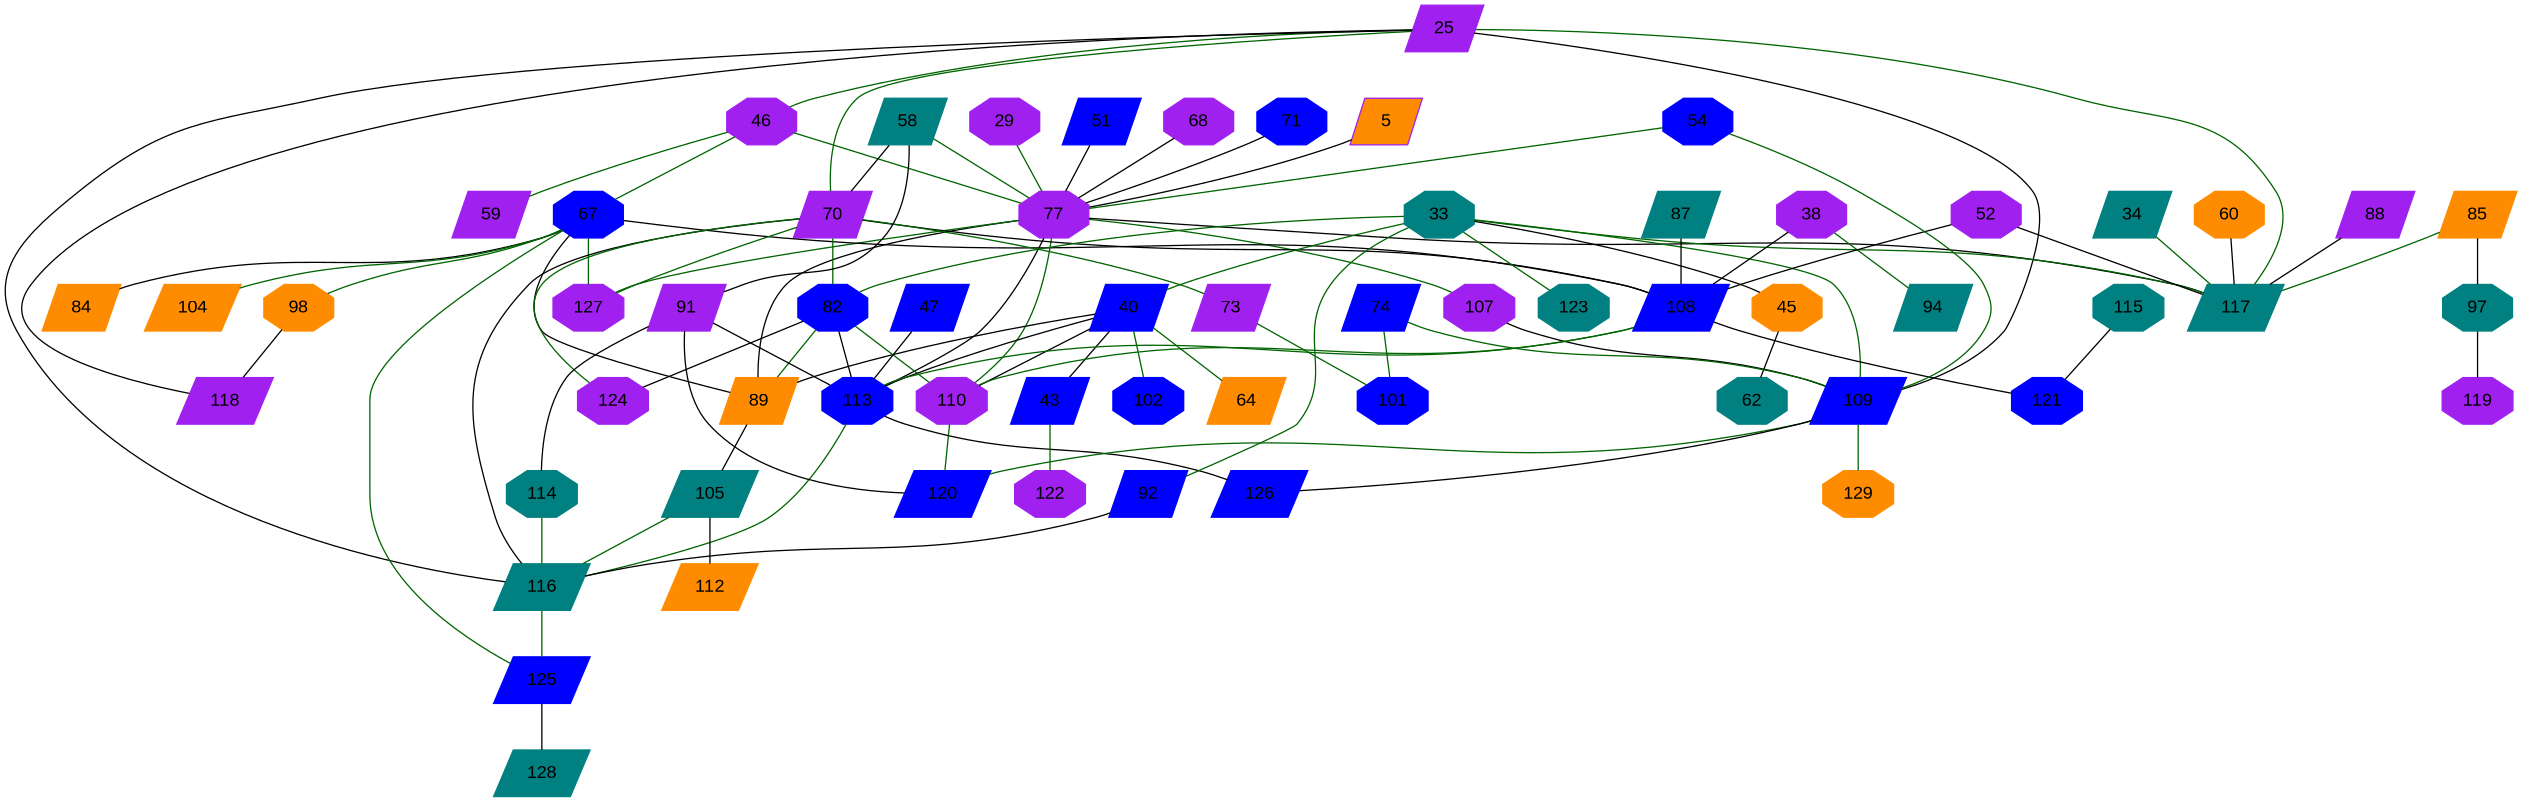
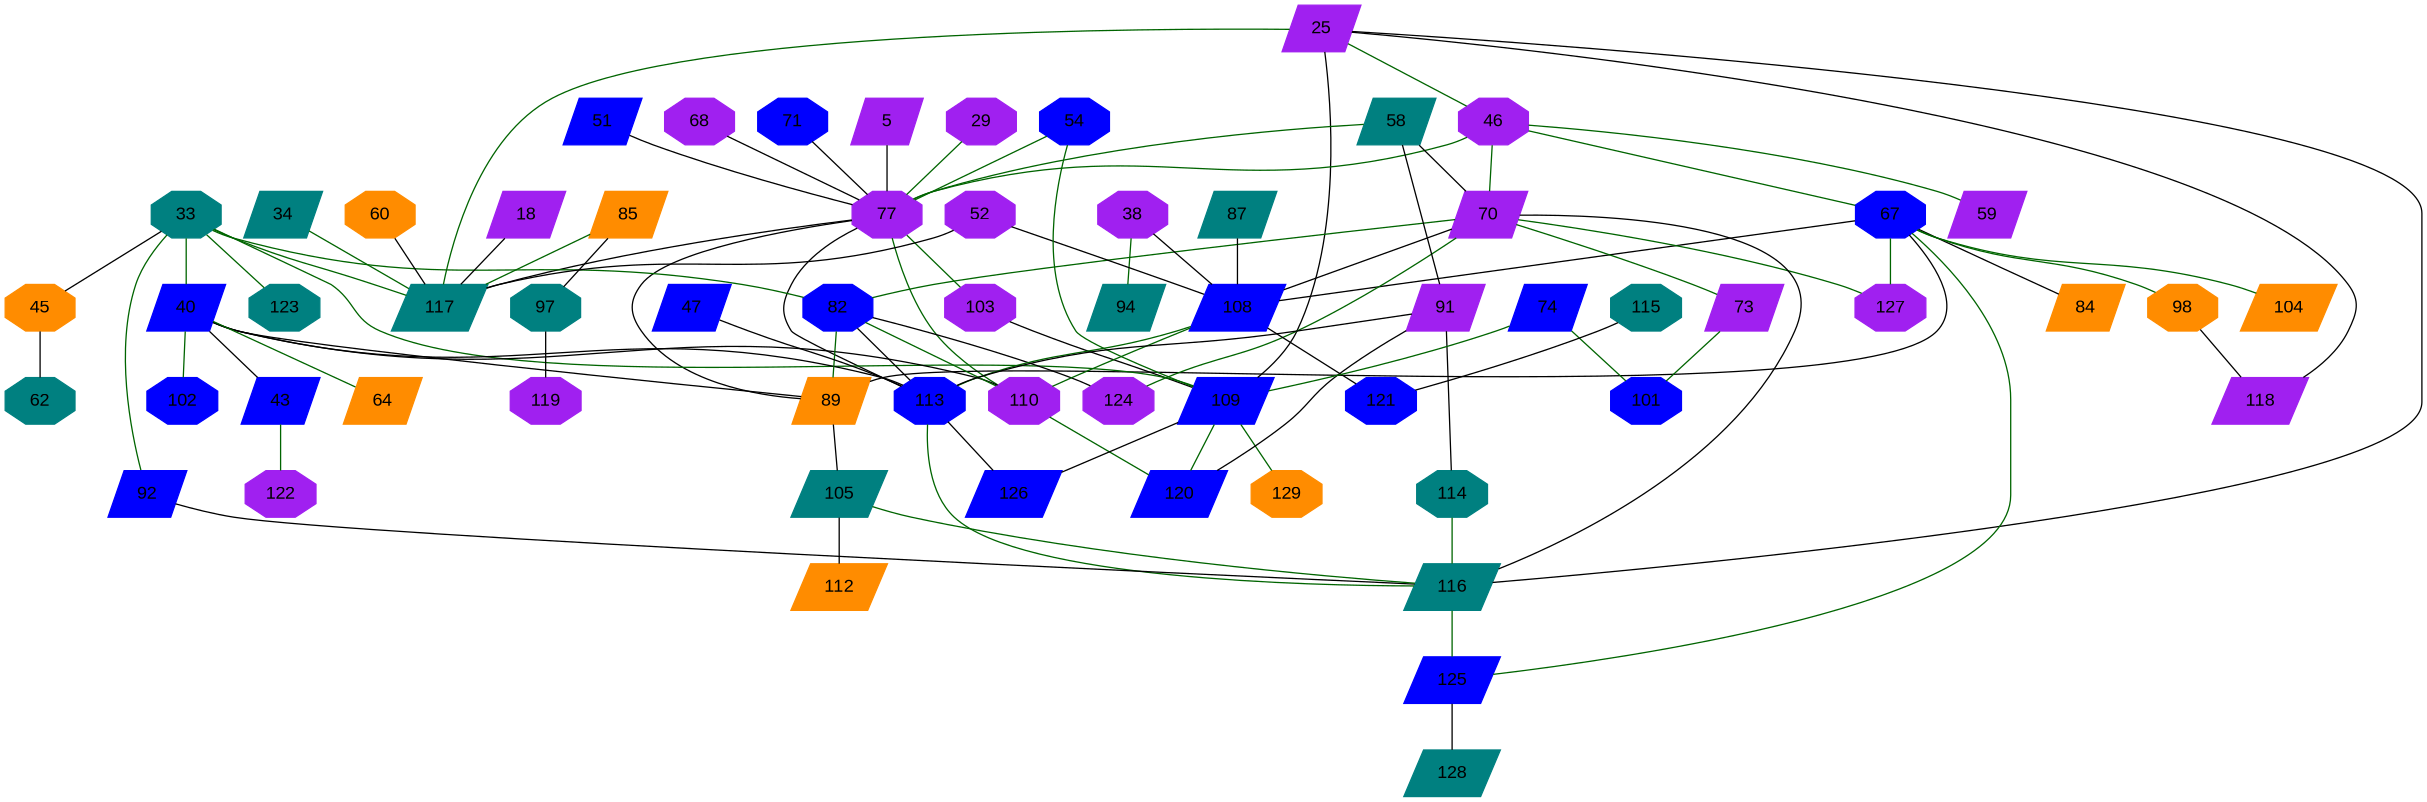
(1083, 55) -> (1491, 168)
(1386, 122) -> (887, 122)
(2375, 215) -> (526, 215)
(816, 249) -> none
(1479, 308) -> (980, 308)
